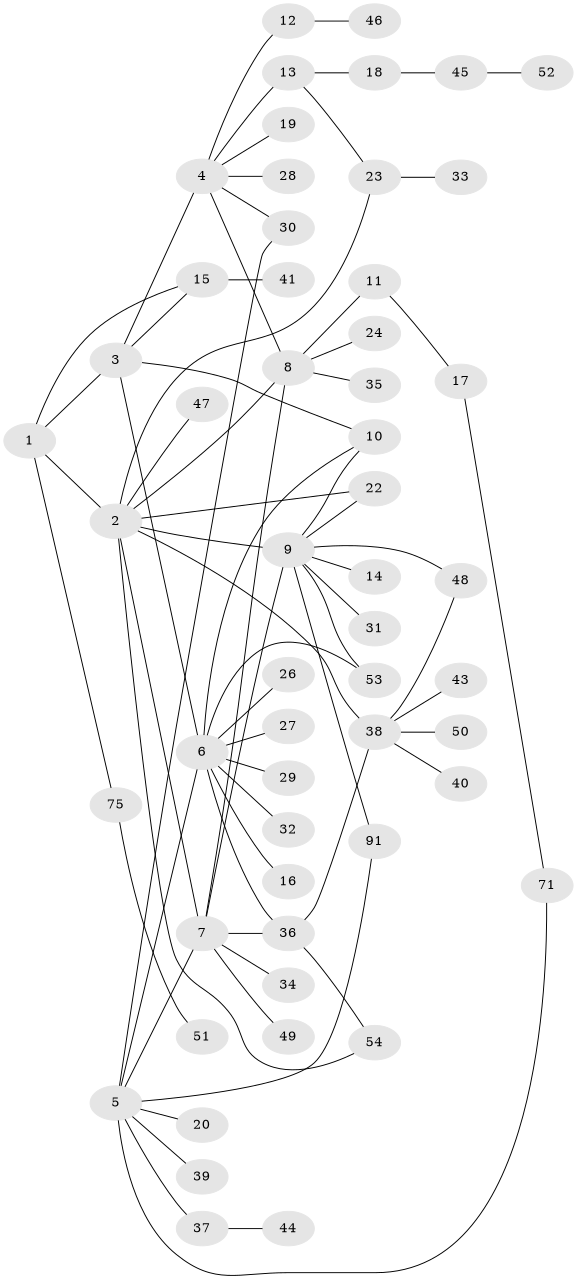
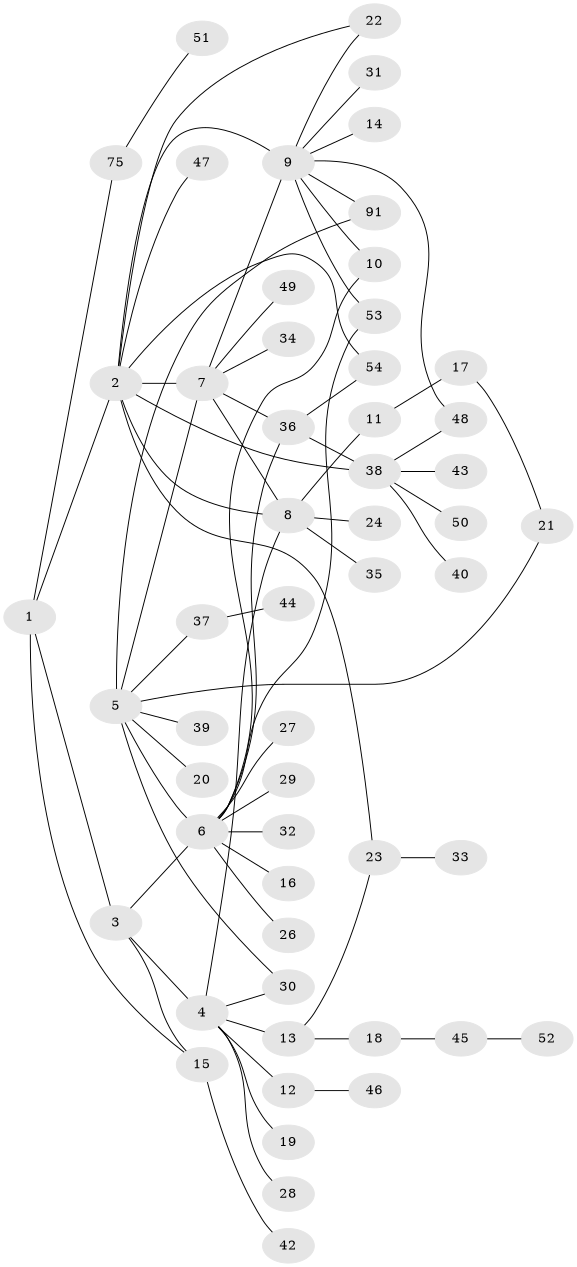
(288, 280) -> (288, 1246)
(249, 387) -> none
(547, 886) -> (547, 526)
